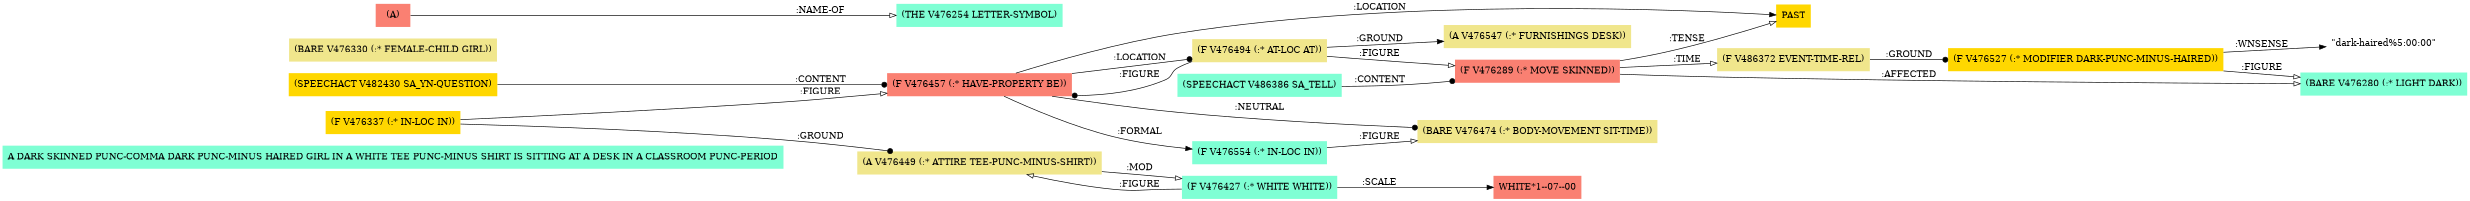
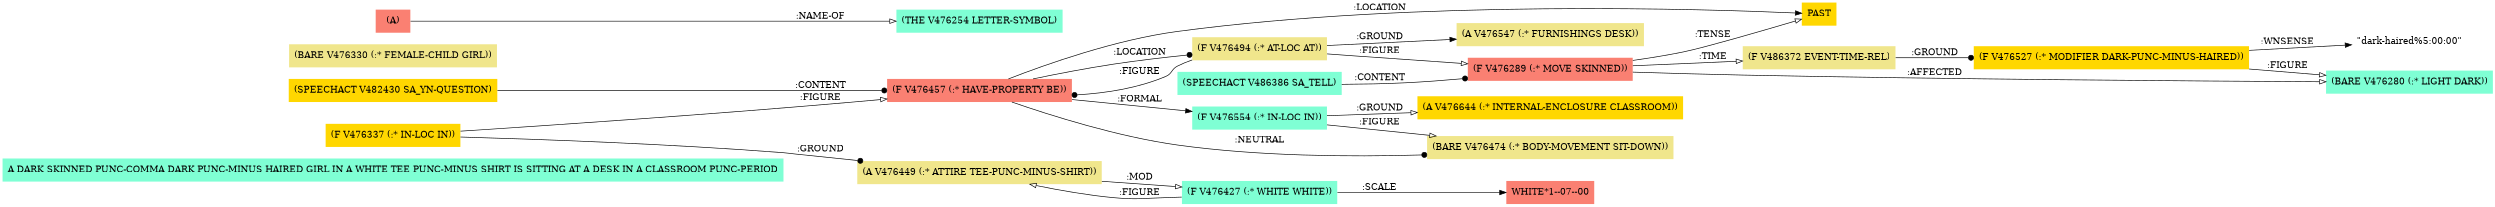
none -> (1550, 108)
(1537, 132) -> (1550, 148)
